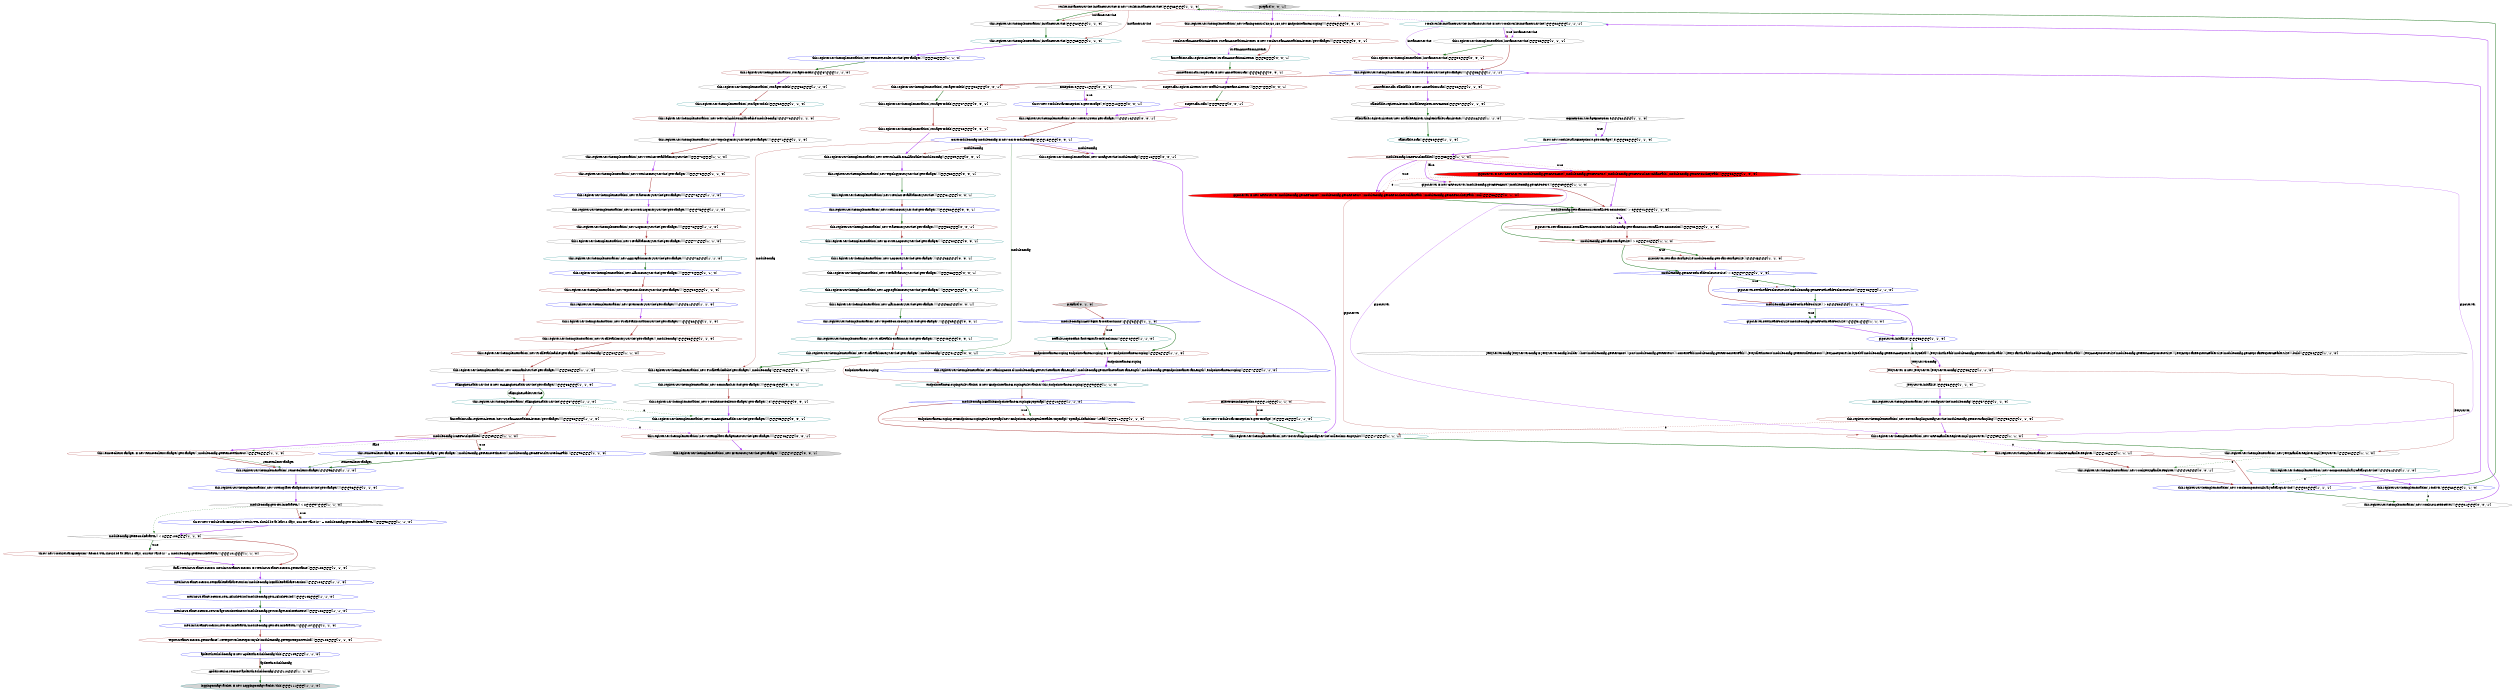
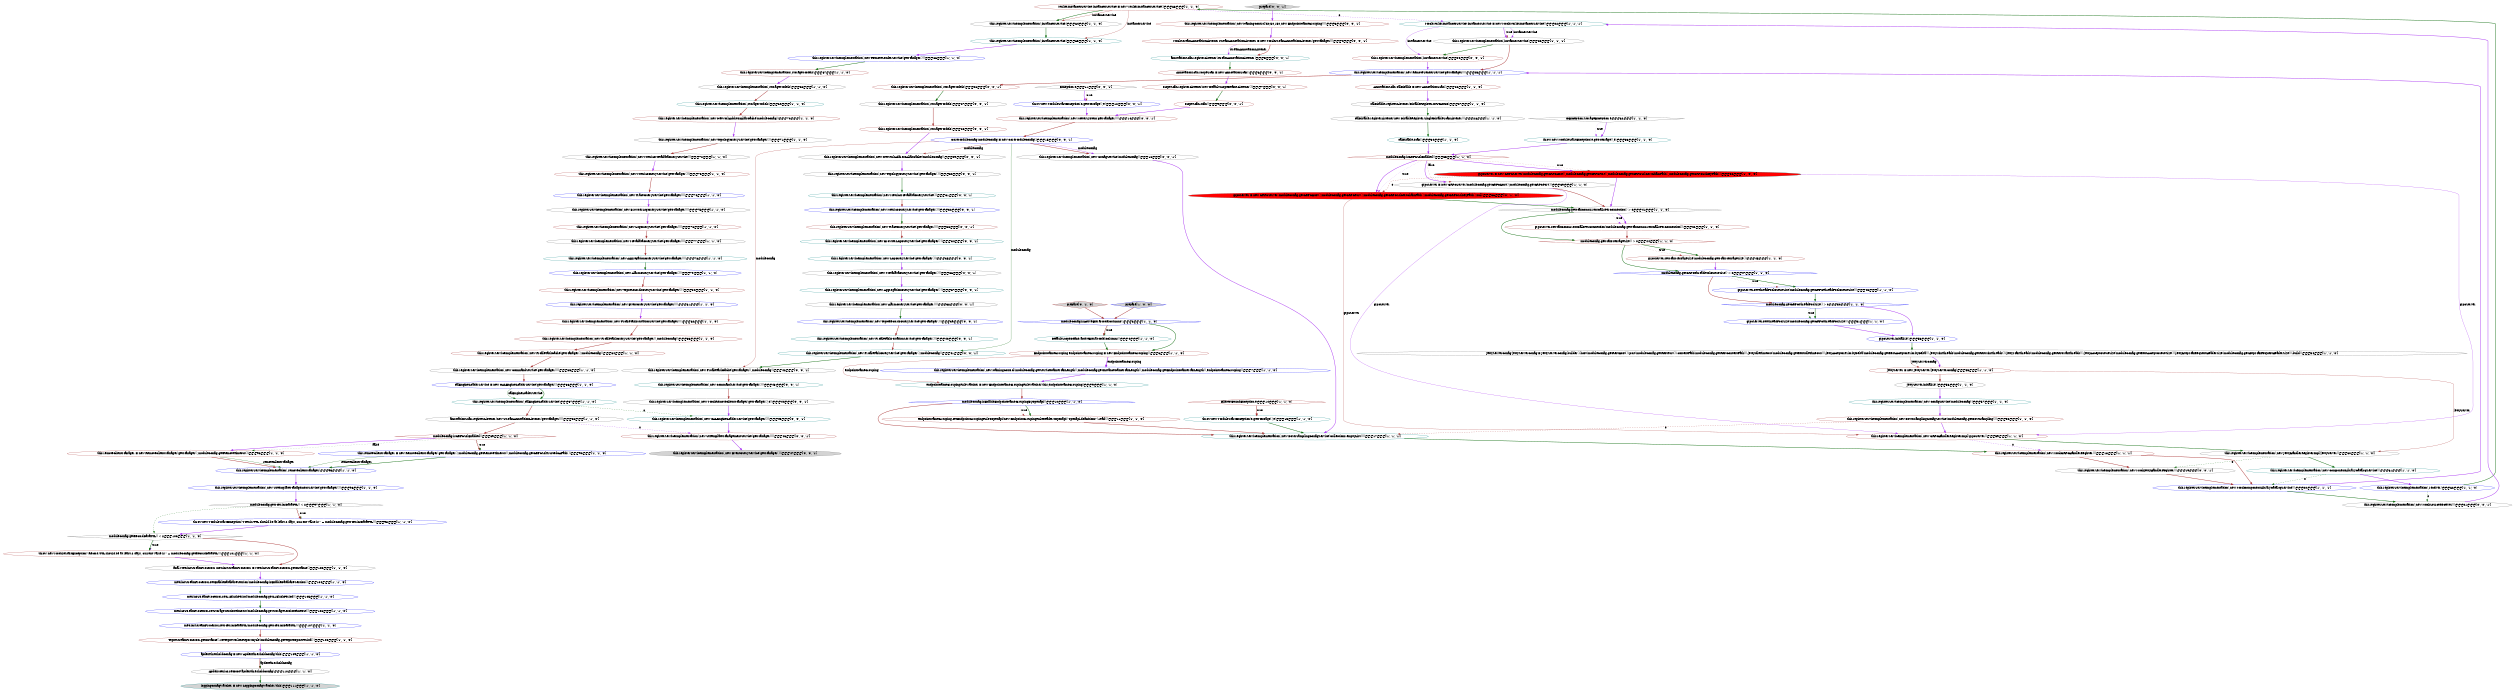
none -> (1428, 148)
none -> (1138, 305)
